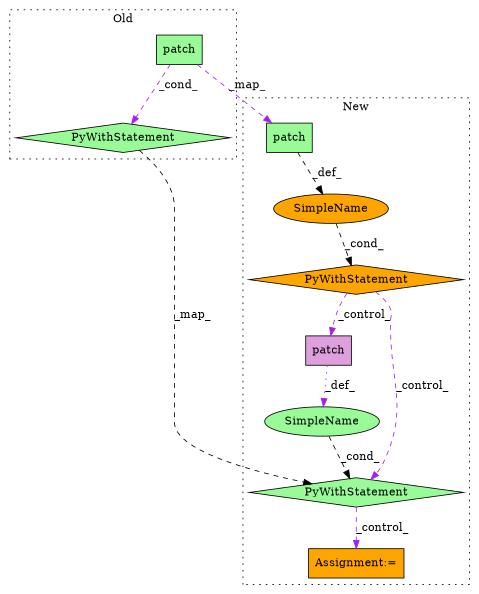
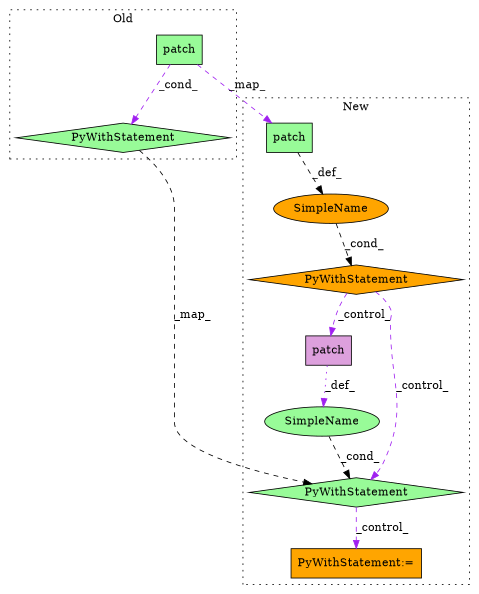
(356, 563) -> (356, 563)
